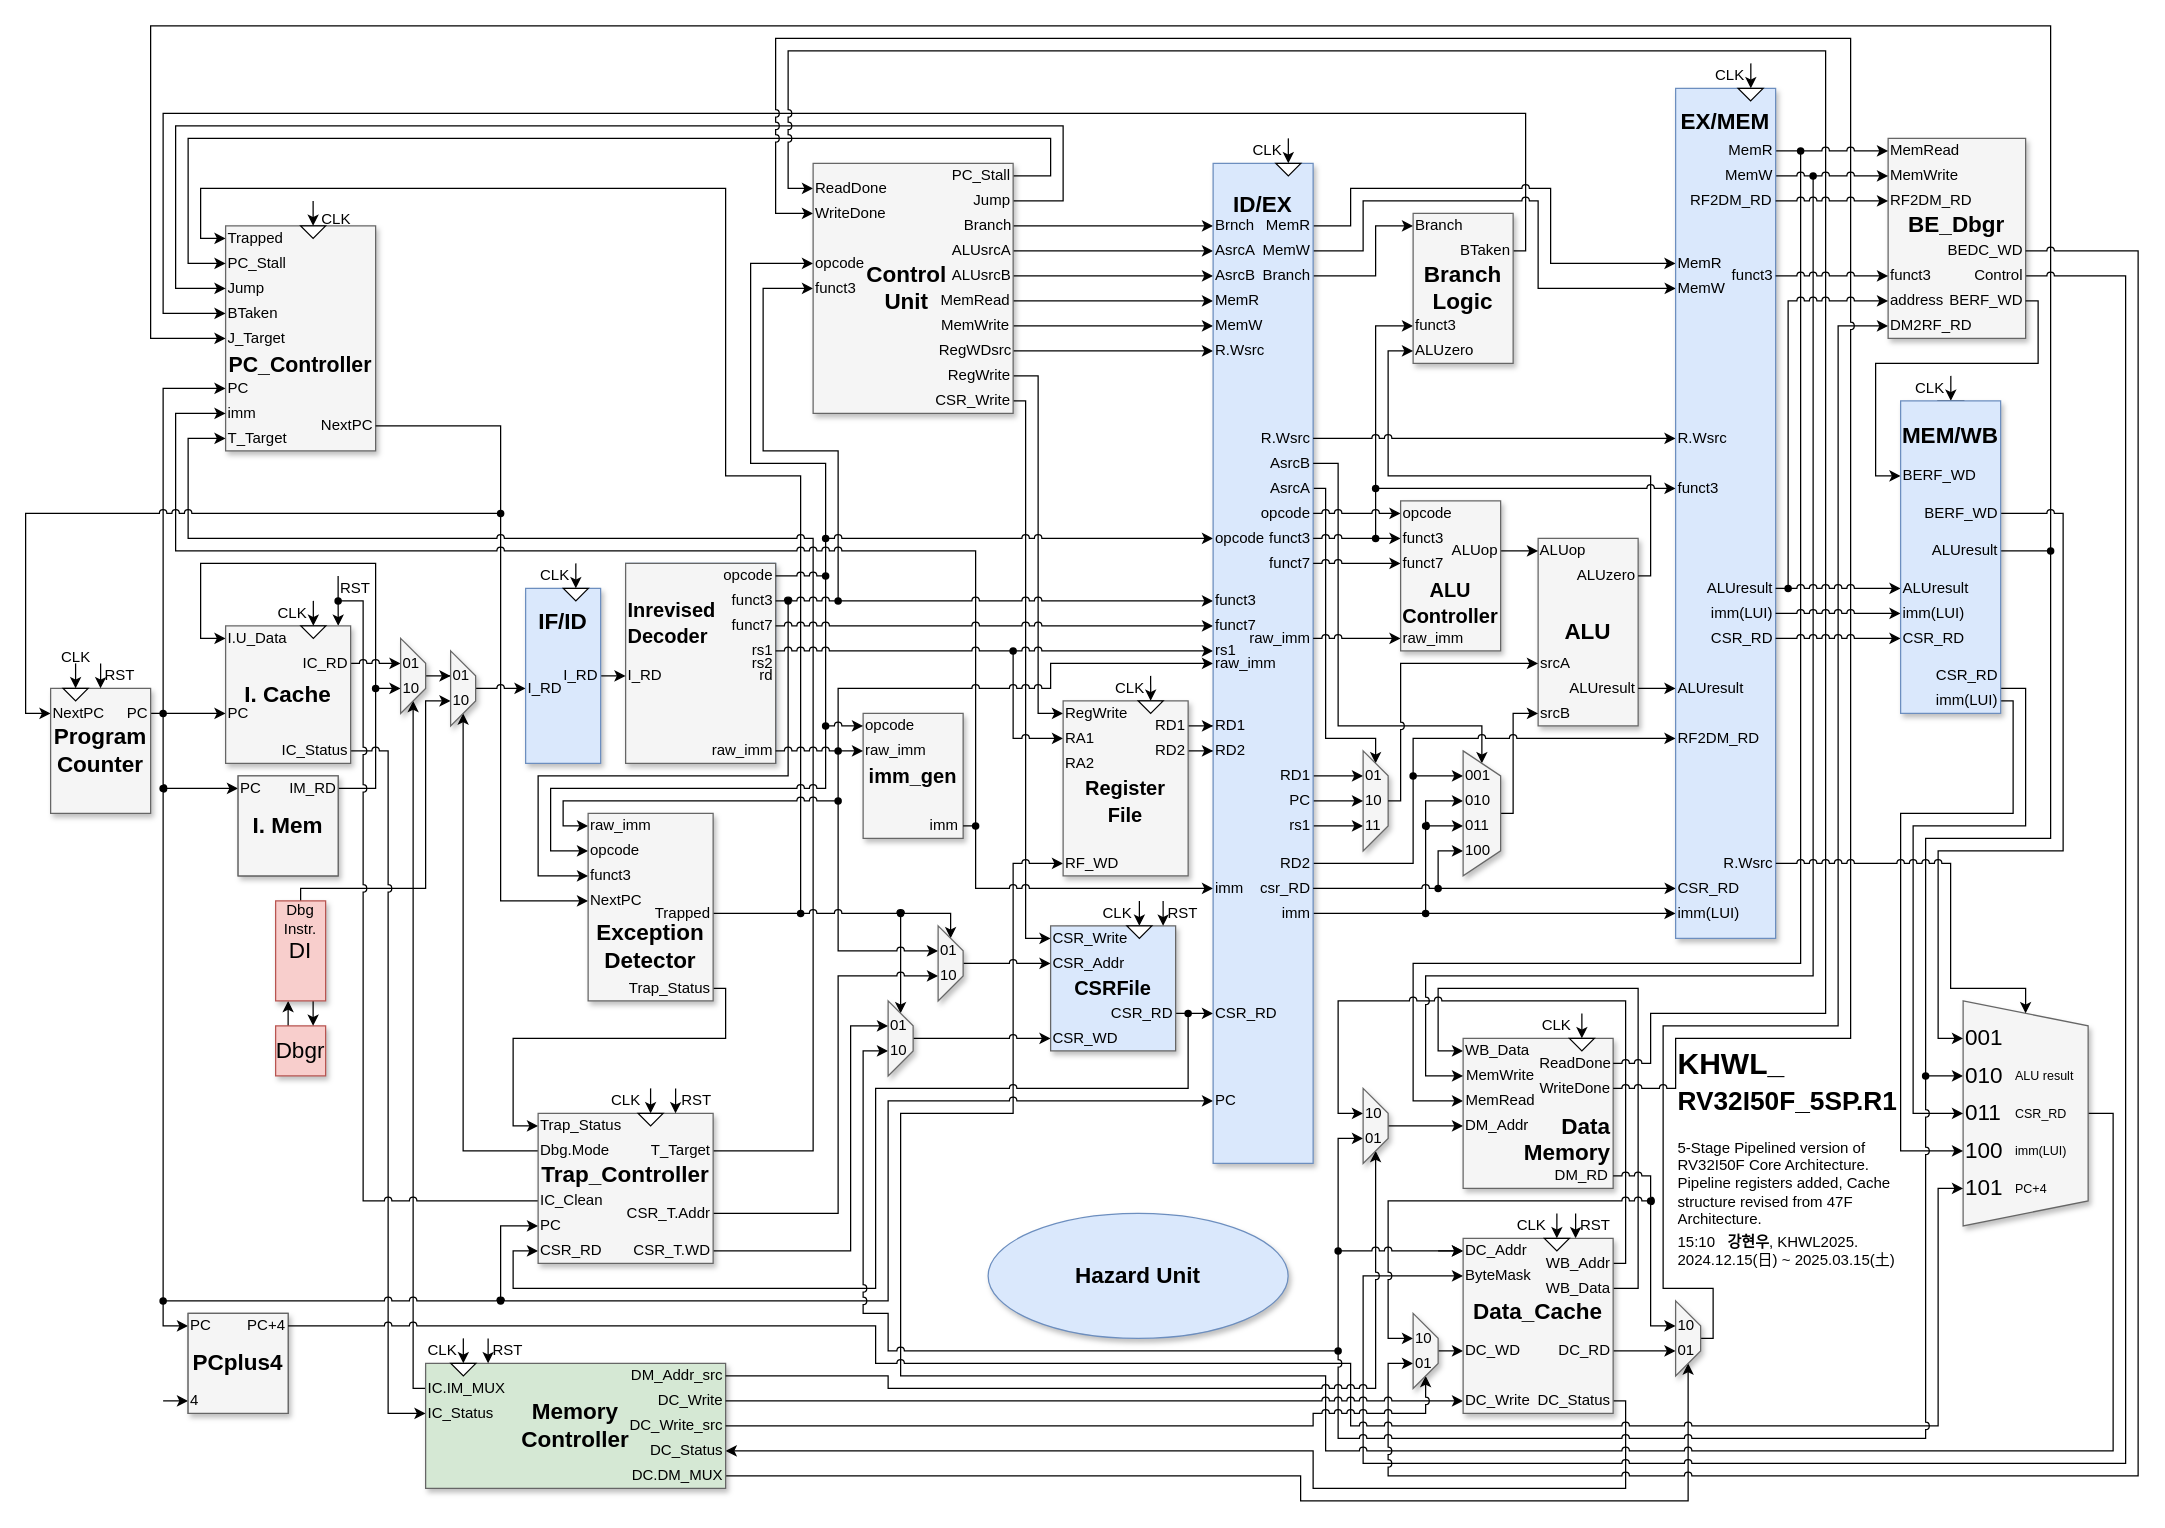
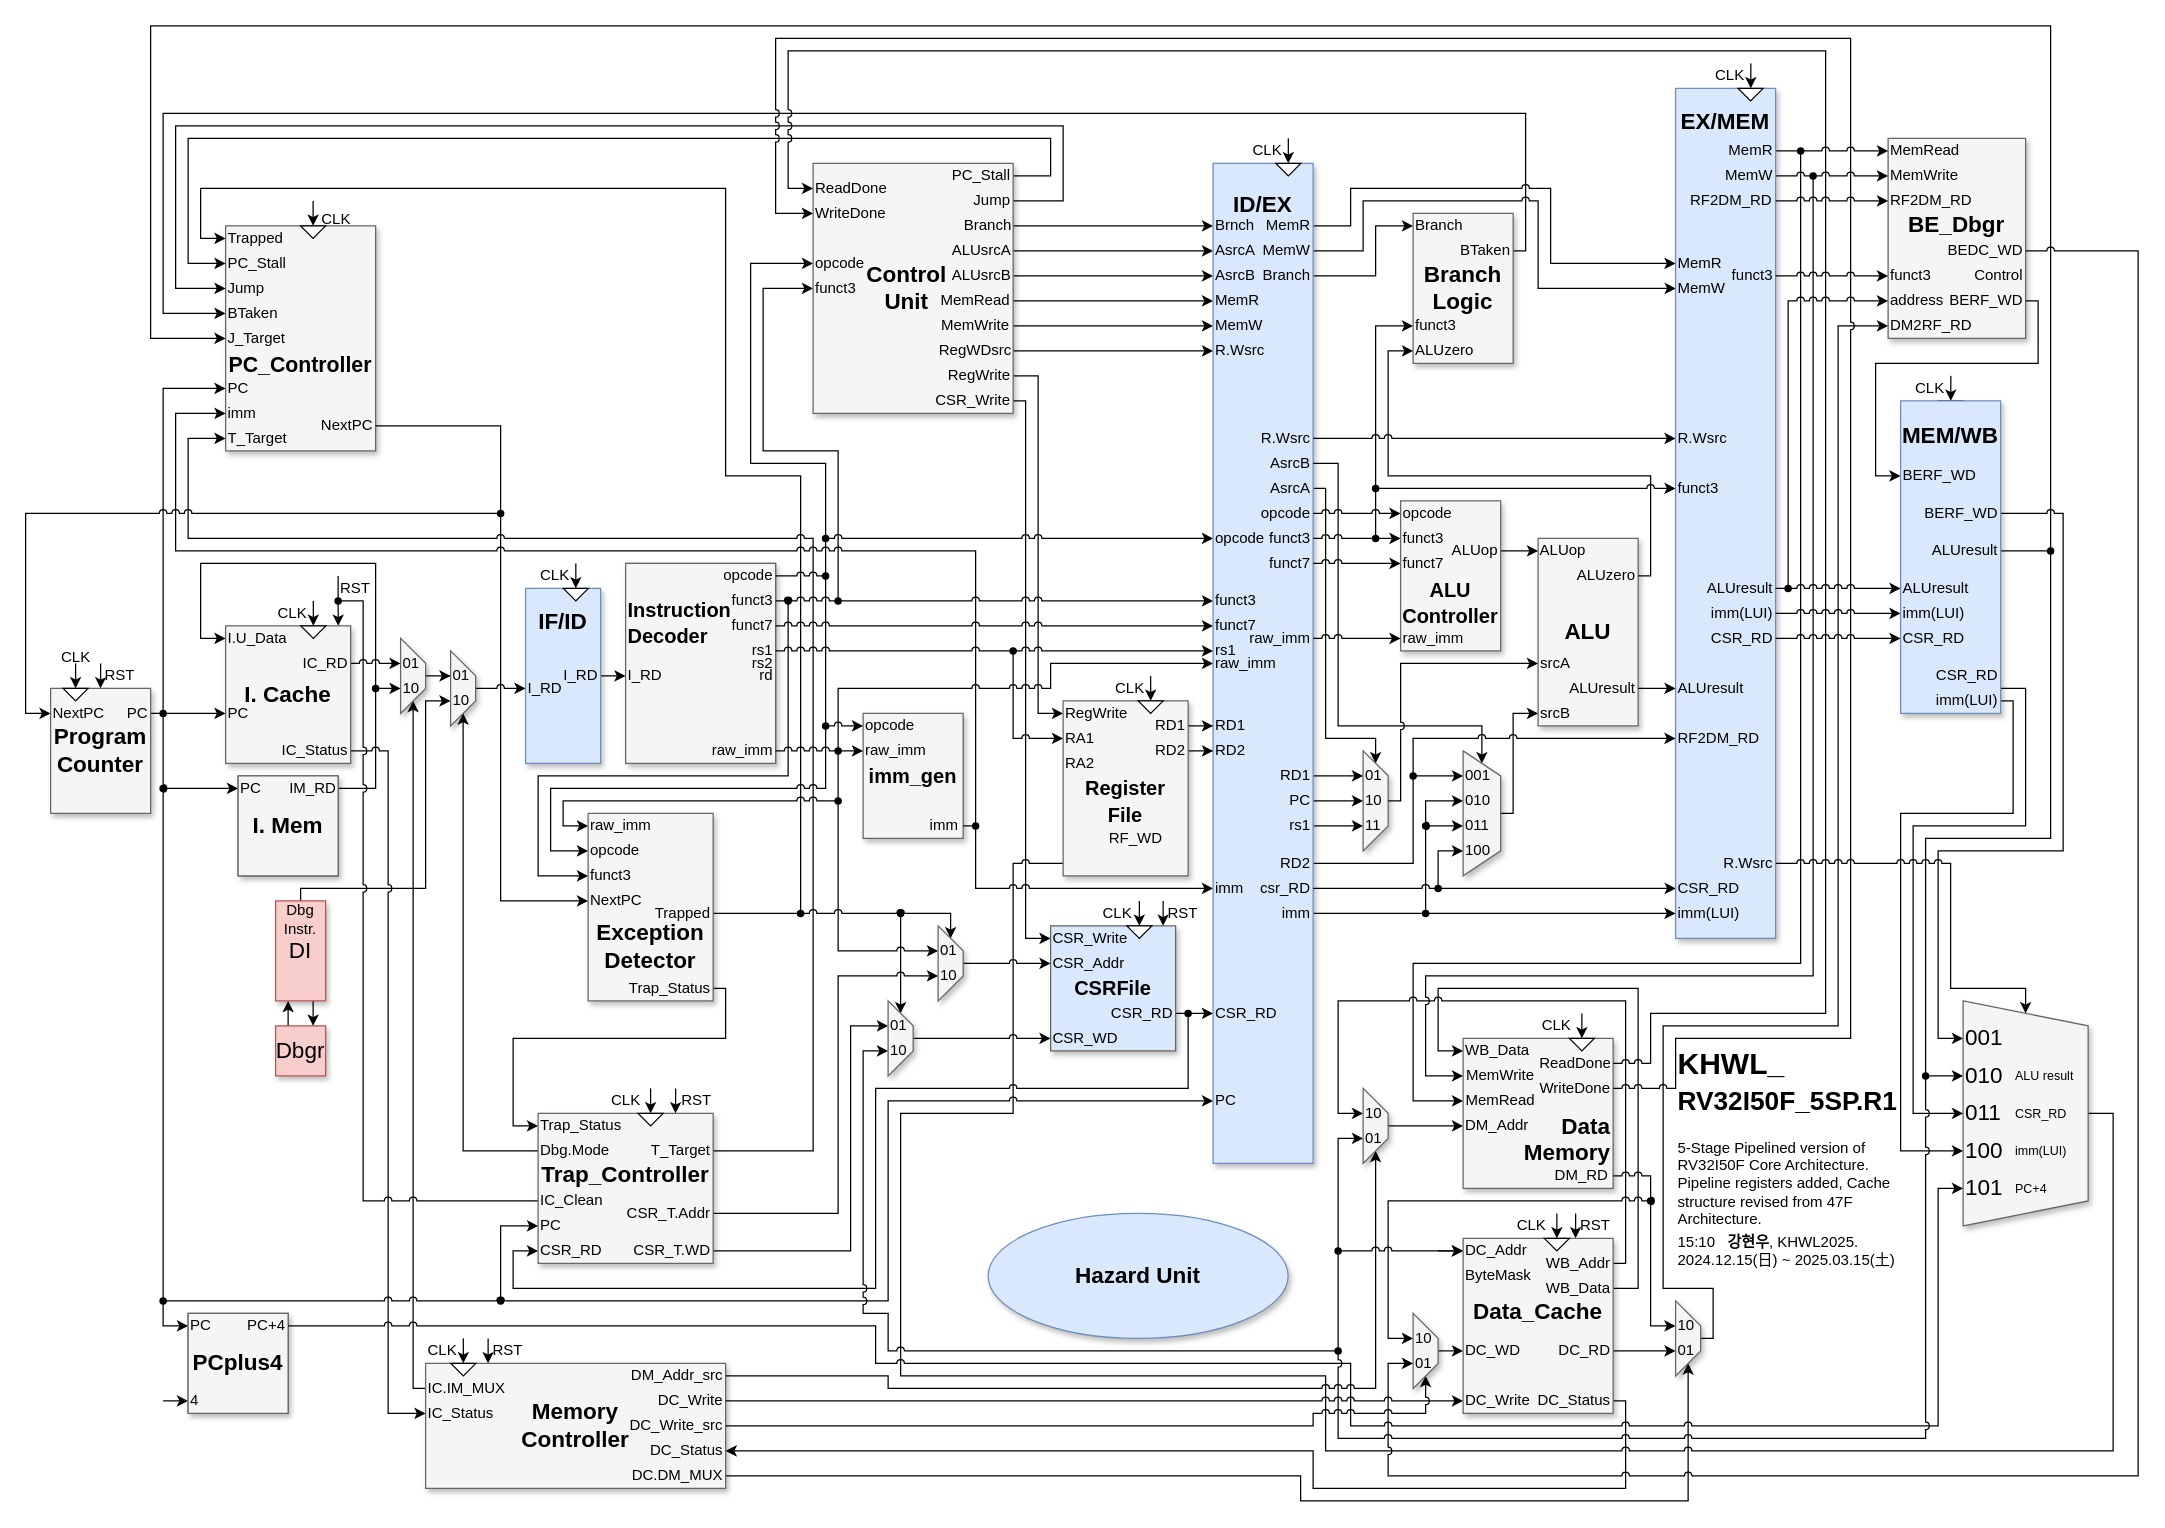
(682, 663) -> (695, 663)
(1101, 863) -> (1144, 838)
(2126, 1187) -> none
(576, 1426) -> (576, 1426)
